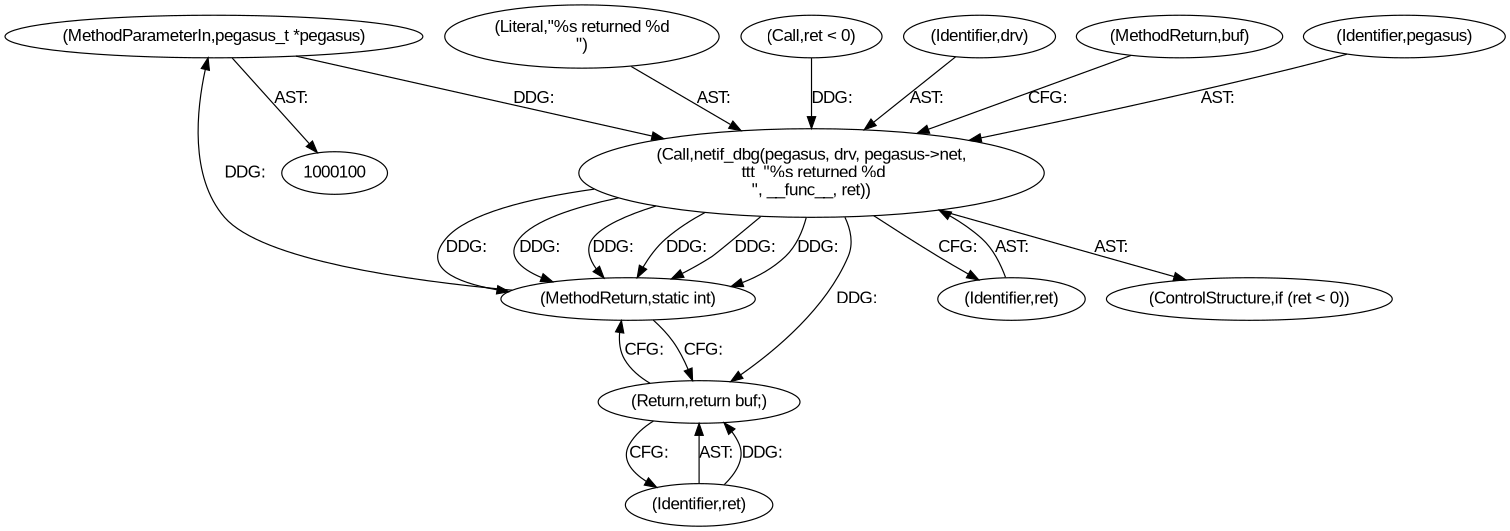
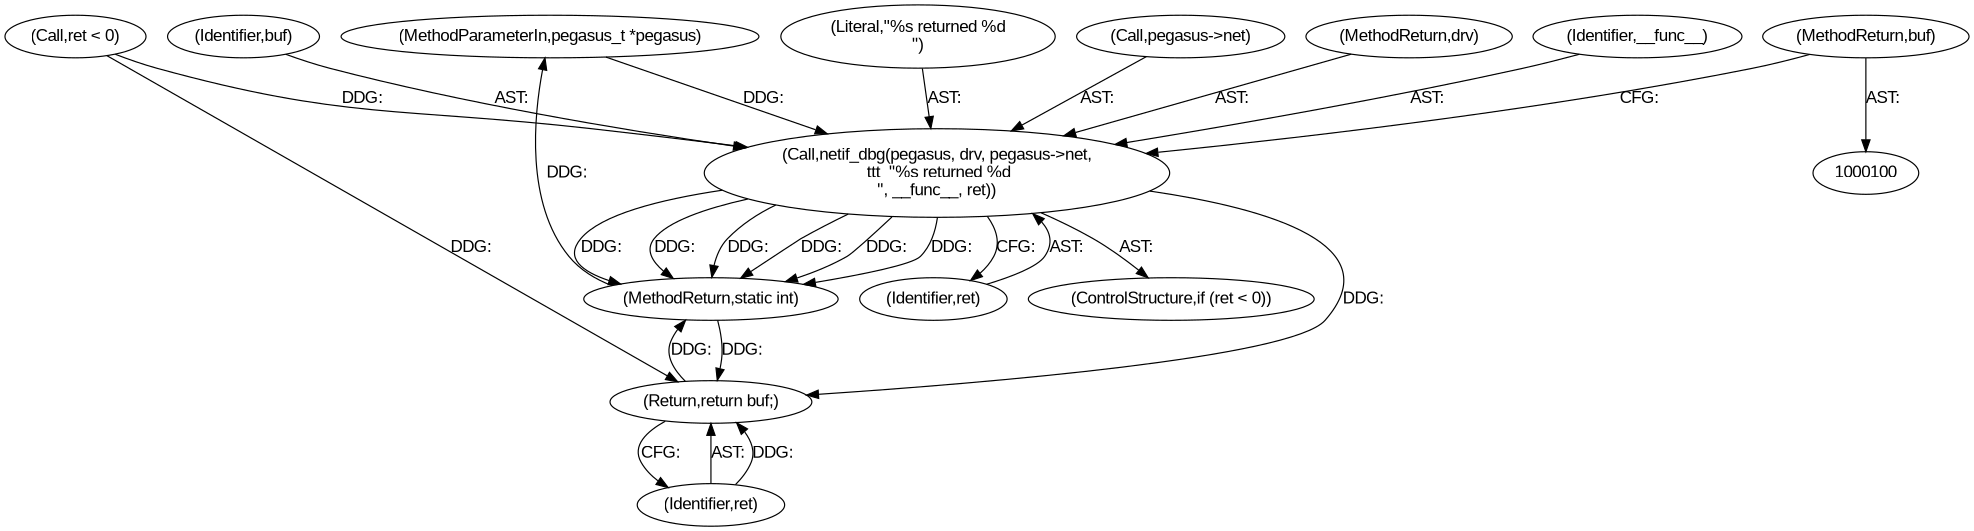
(980, 37) -> (1409, 37)
none -> (1181, 37)
(1404, 37) -> (244, 37)
none -> (1637, 37)
(271, 101) -> (1866, 99)
none -> (387, 216)
(646, 350) -> (694, 350)
(706, 350) -> (745, 350)
